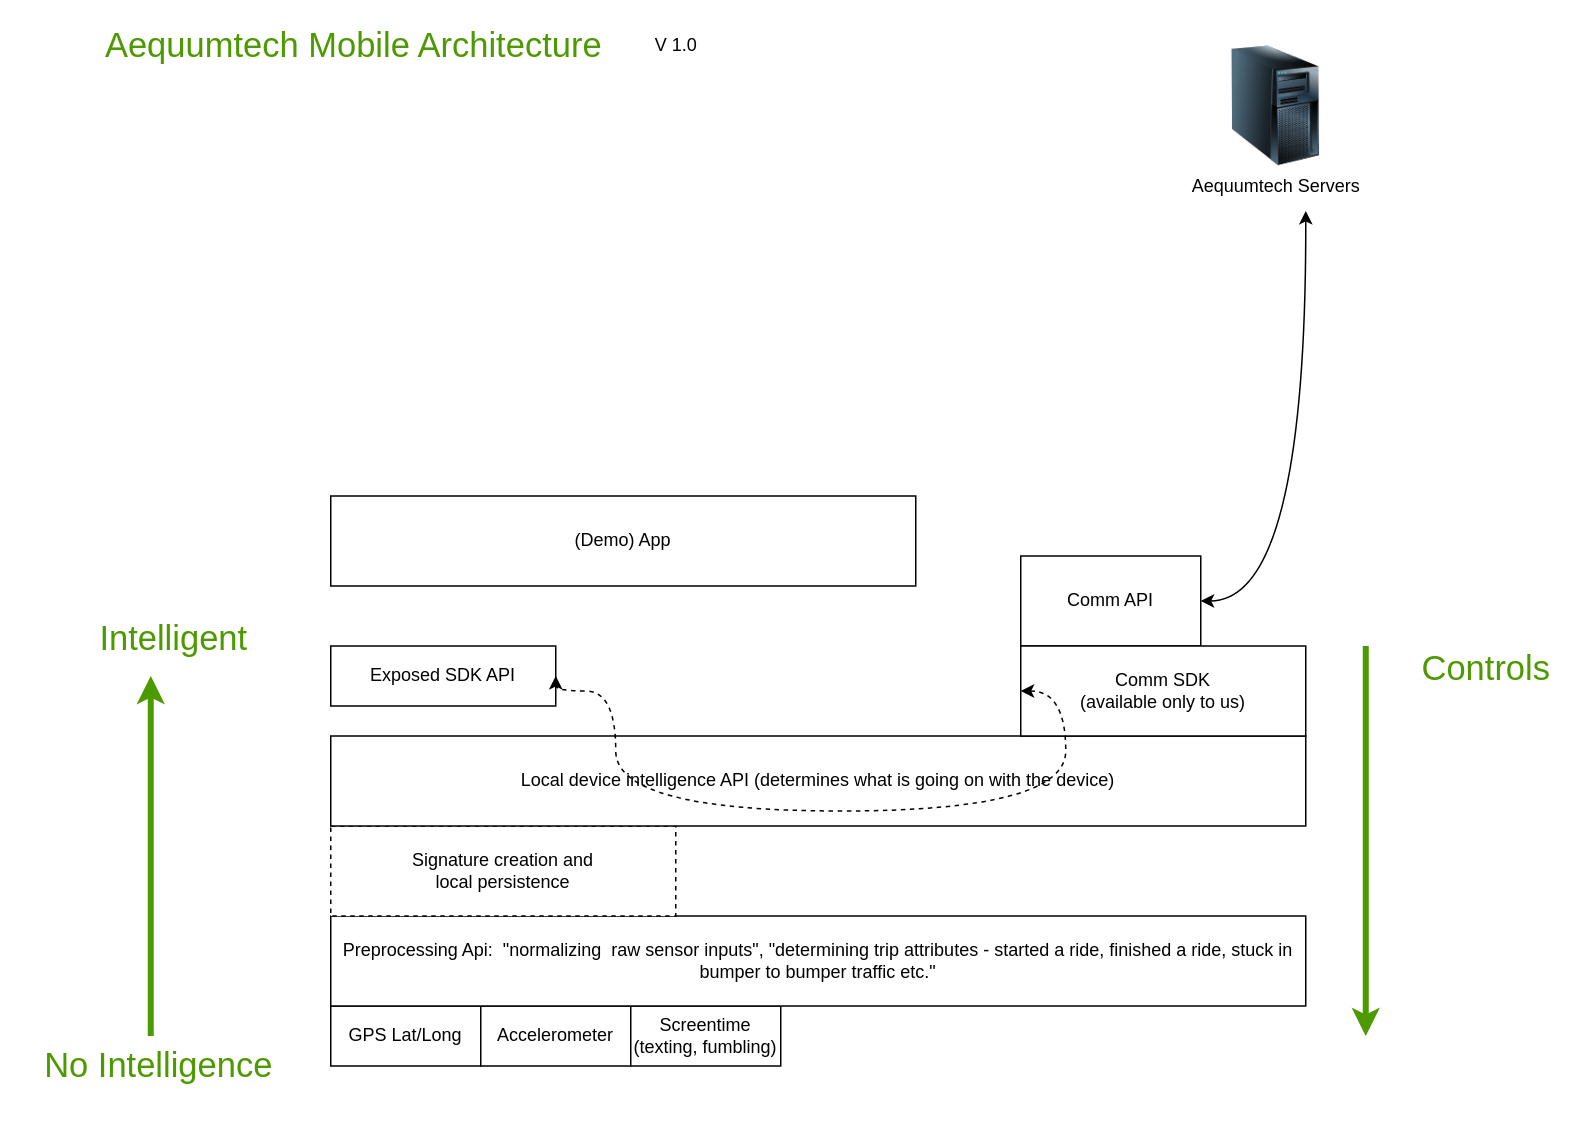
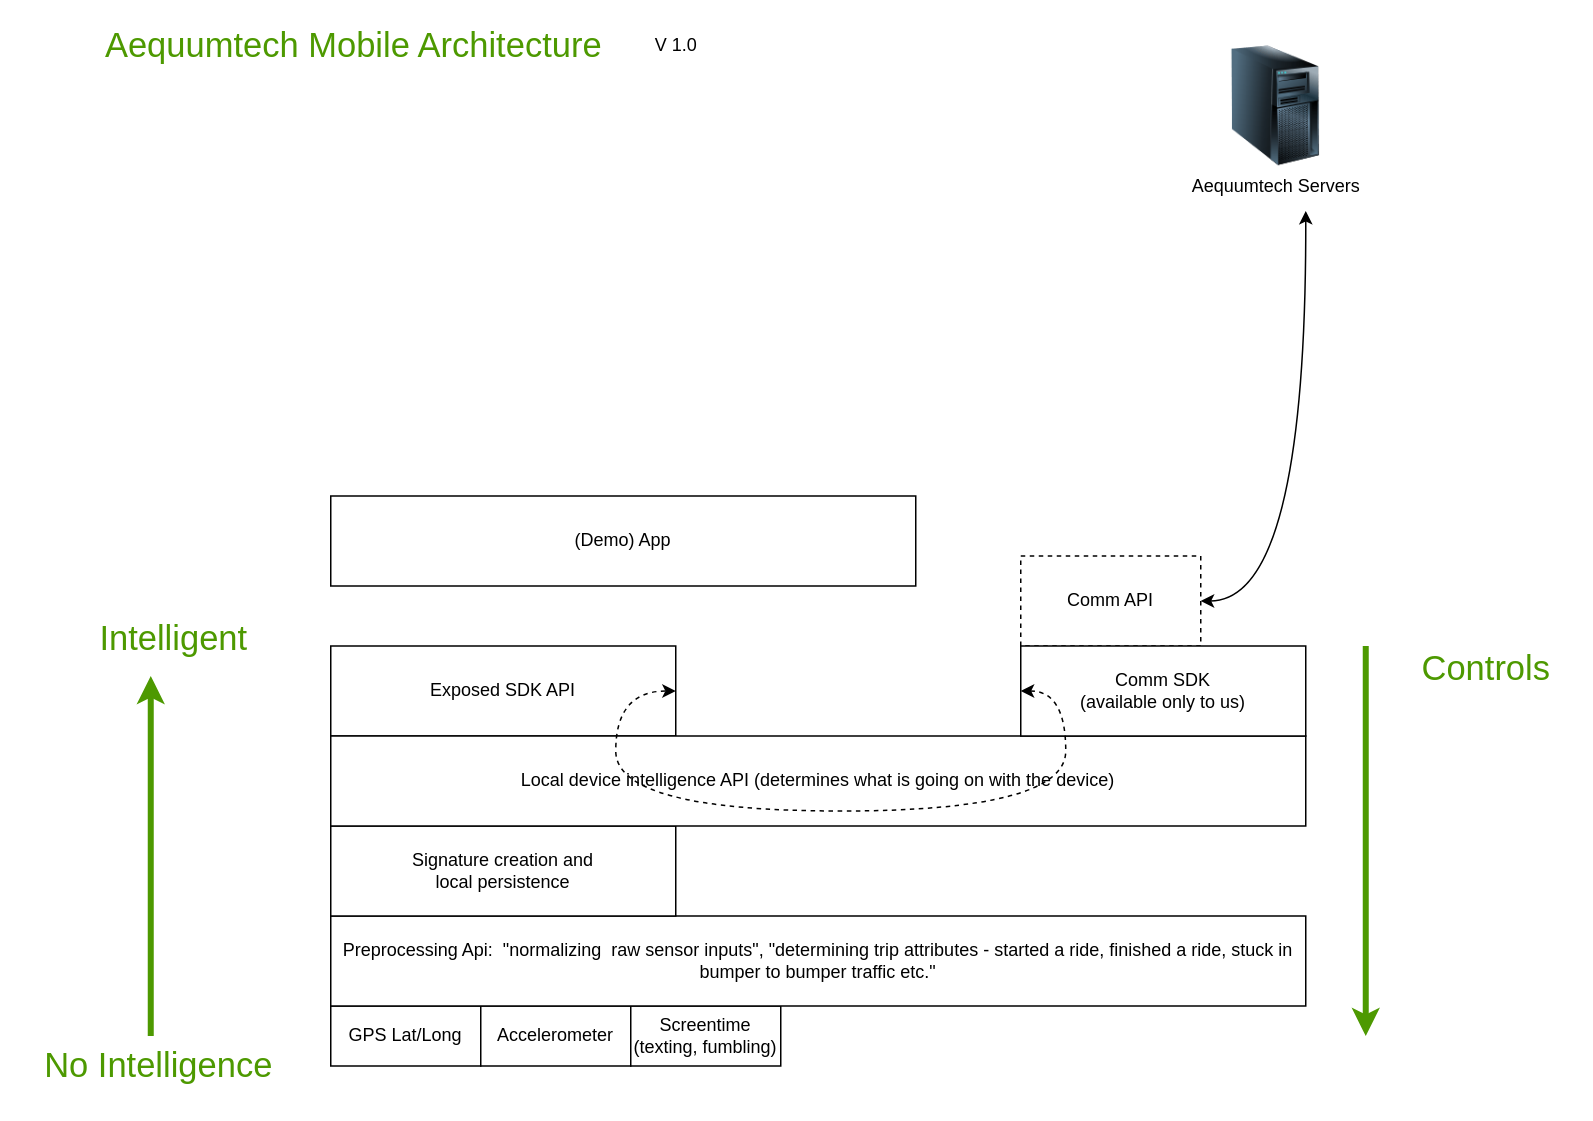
(1111, 601) -> (1111, 601)
(443, 676) -> (503, 691)
(503, 871) -> (503, 871)
